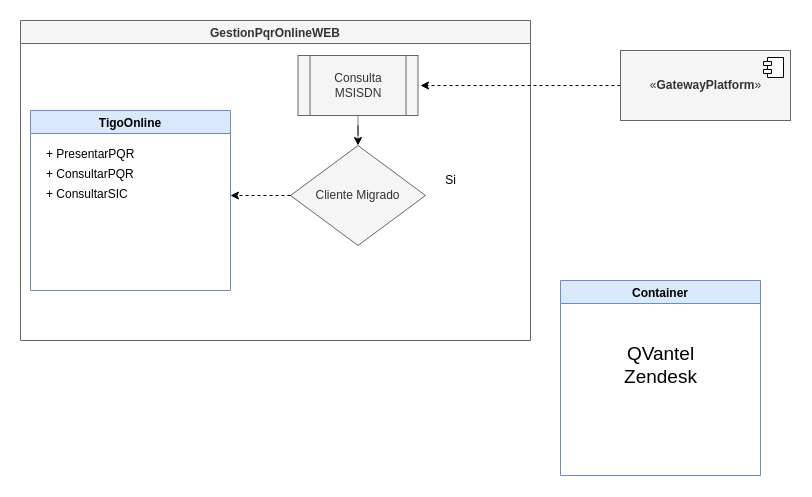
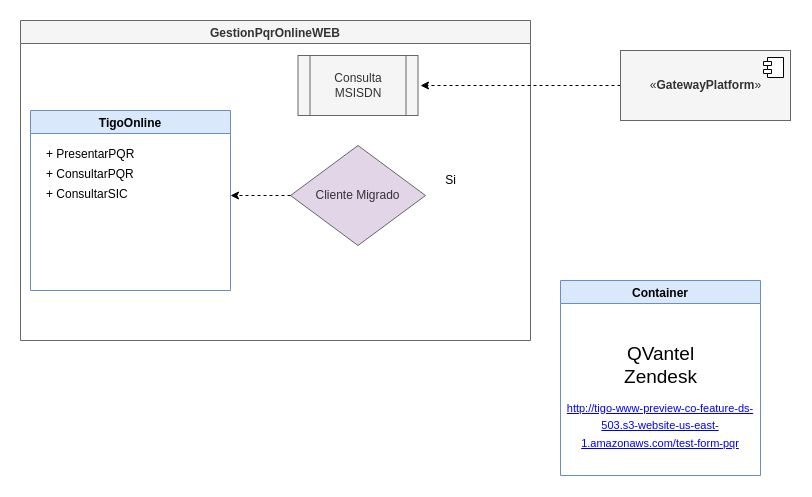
(358, 131) -> none
(358, 196) -> (358, 196)
none -> (661, 431)
